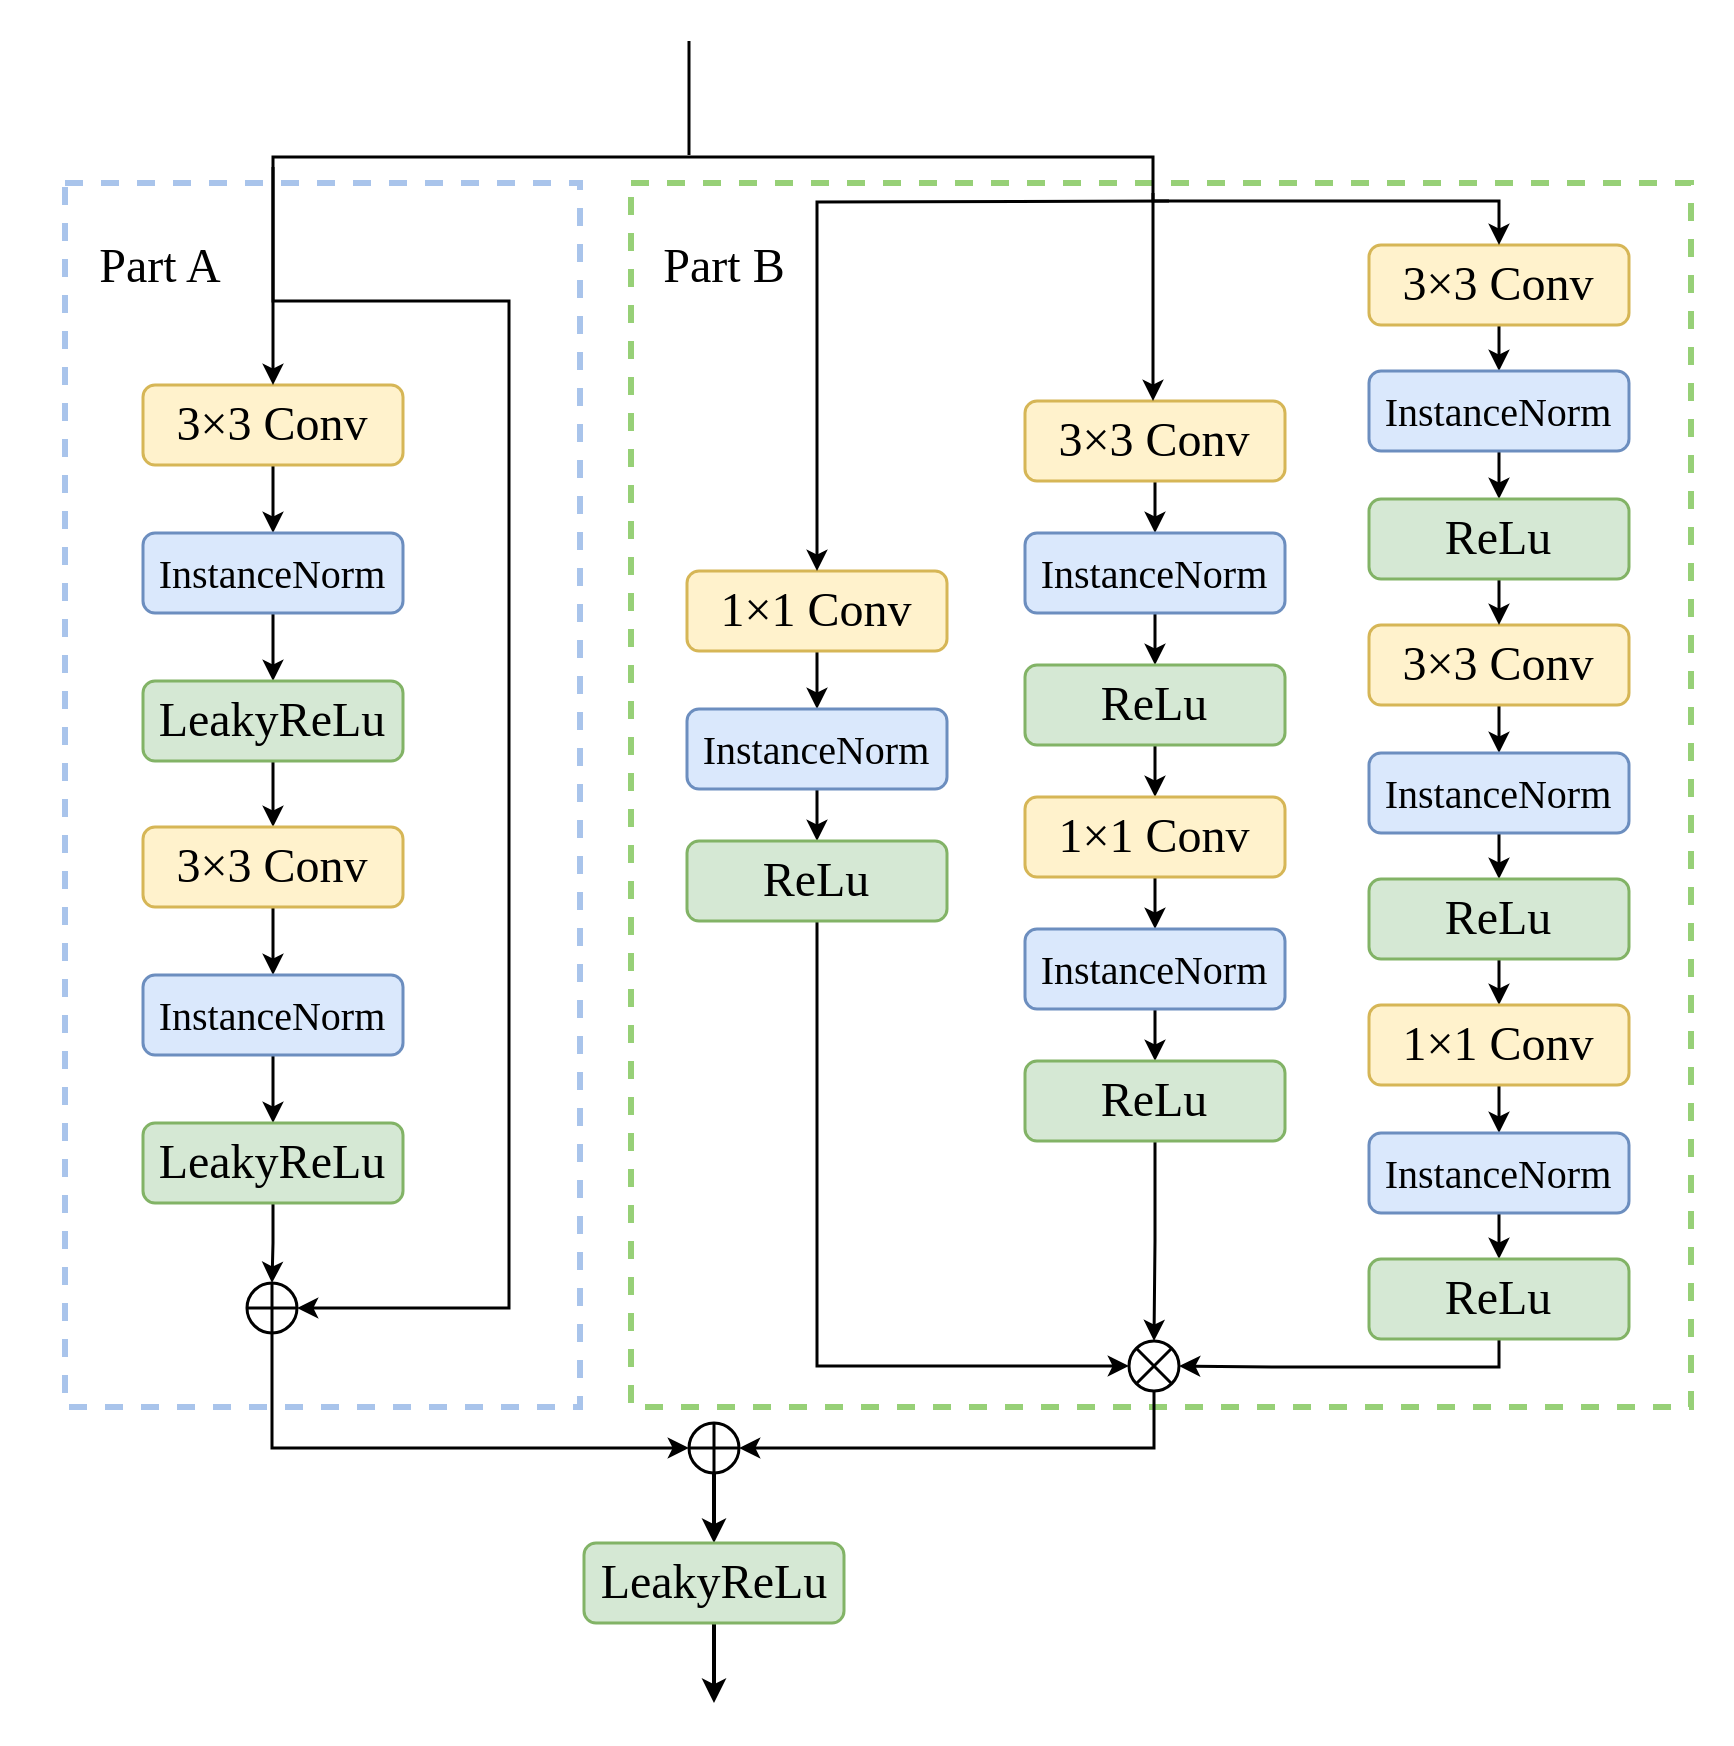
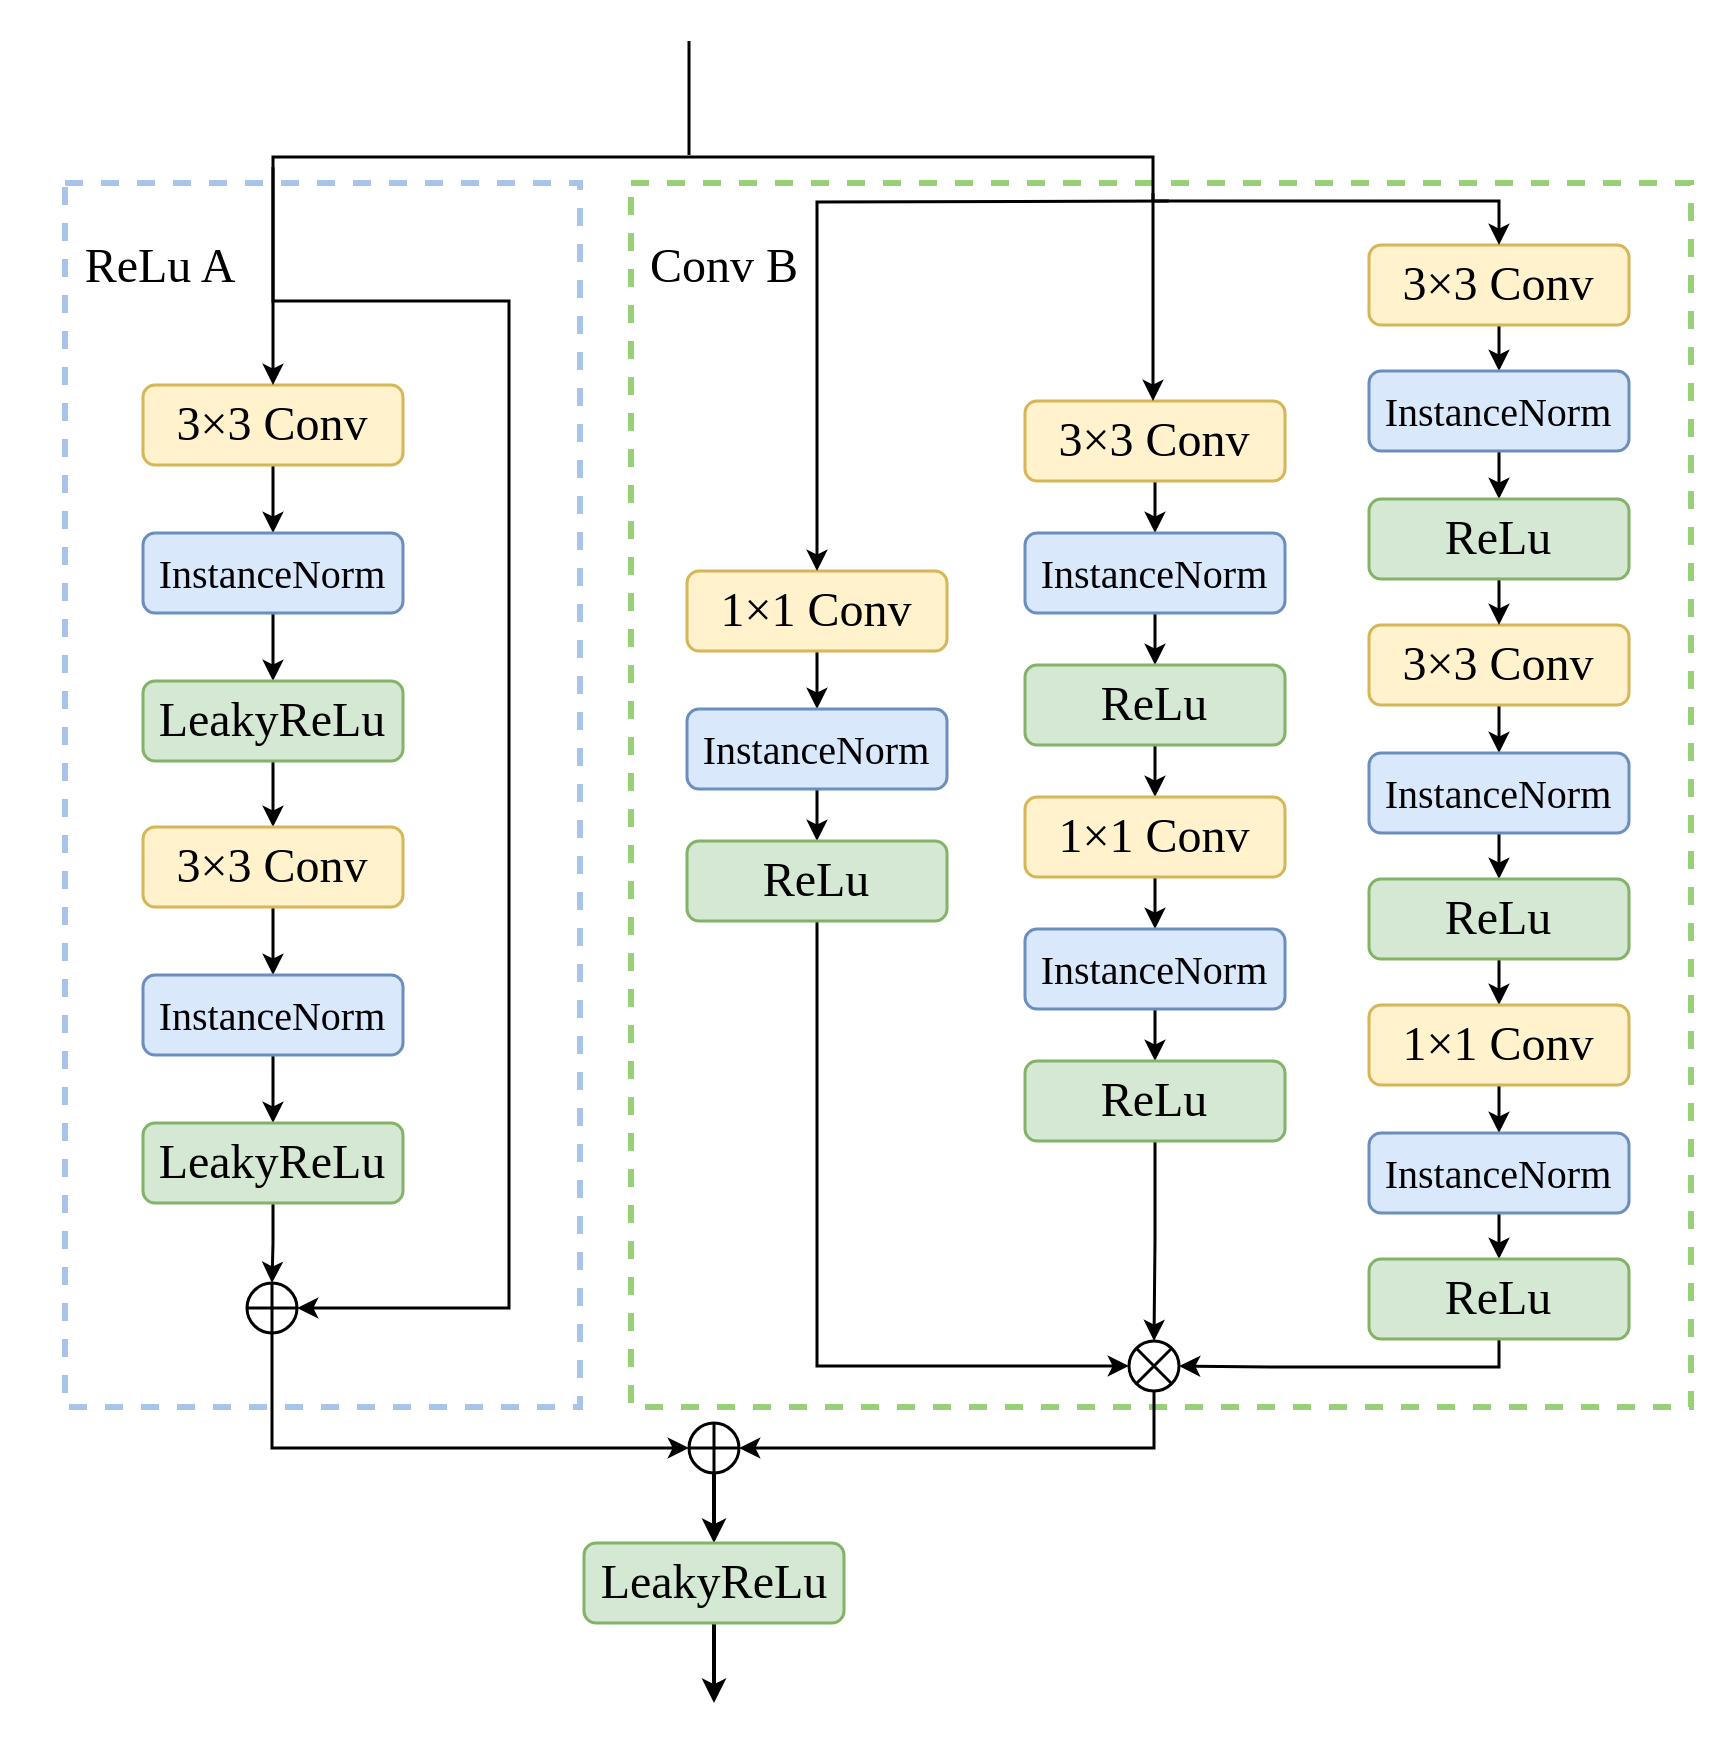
(161, 267) -> (161, 267)
(725, 267) -> (725, 267)
